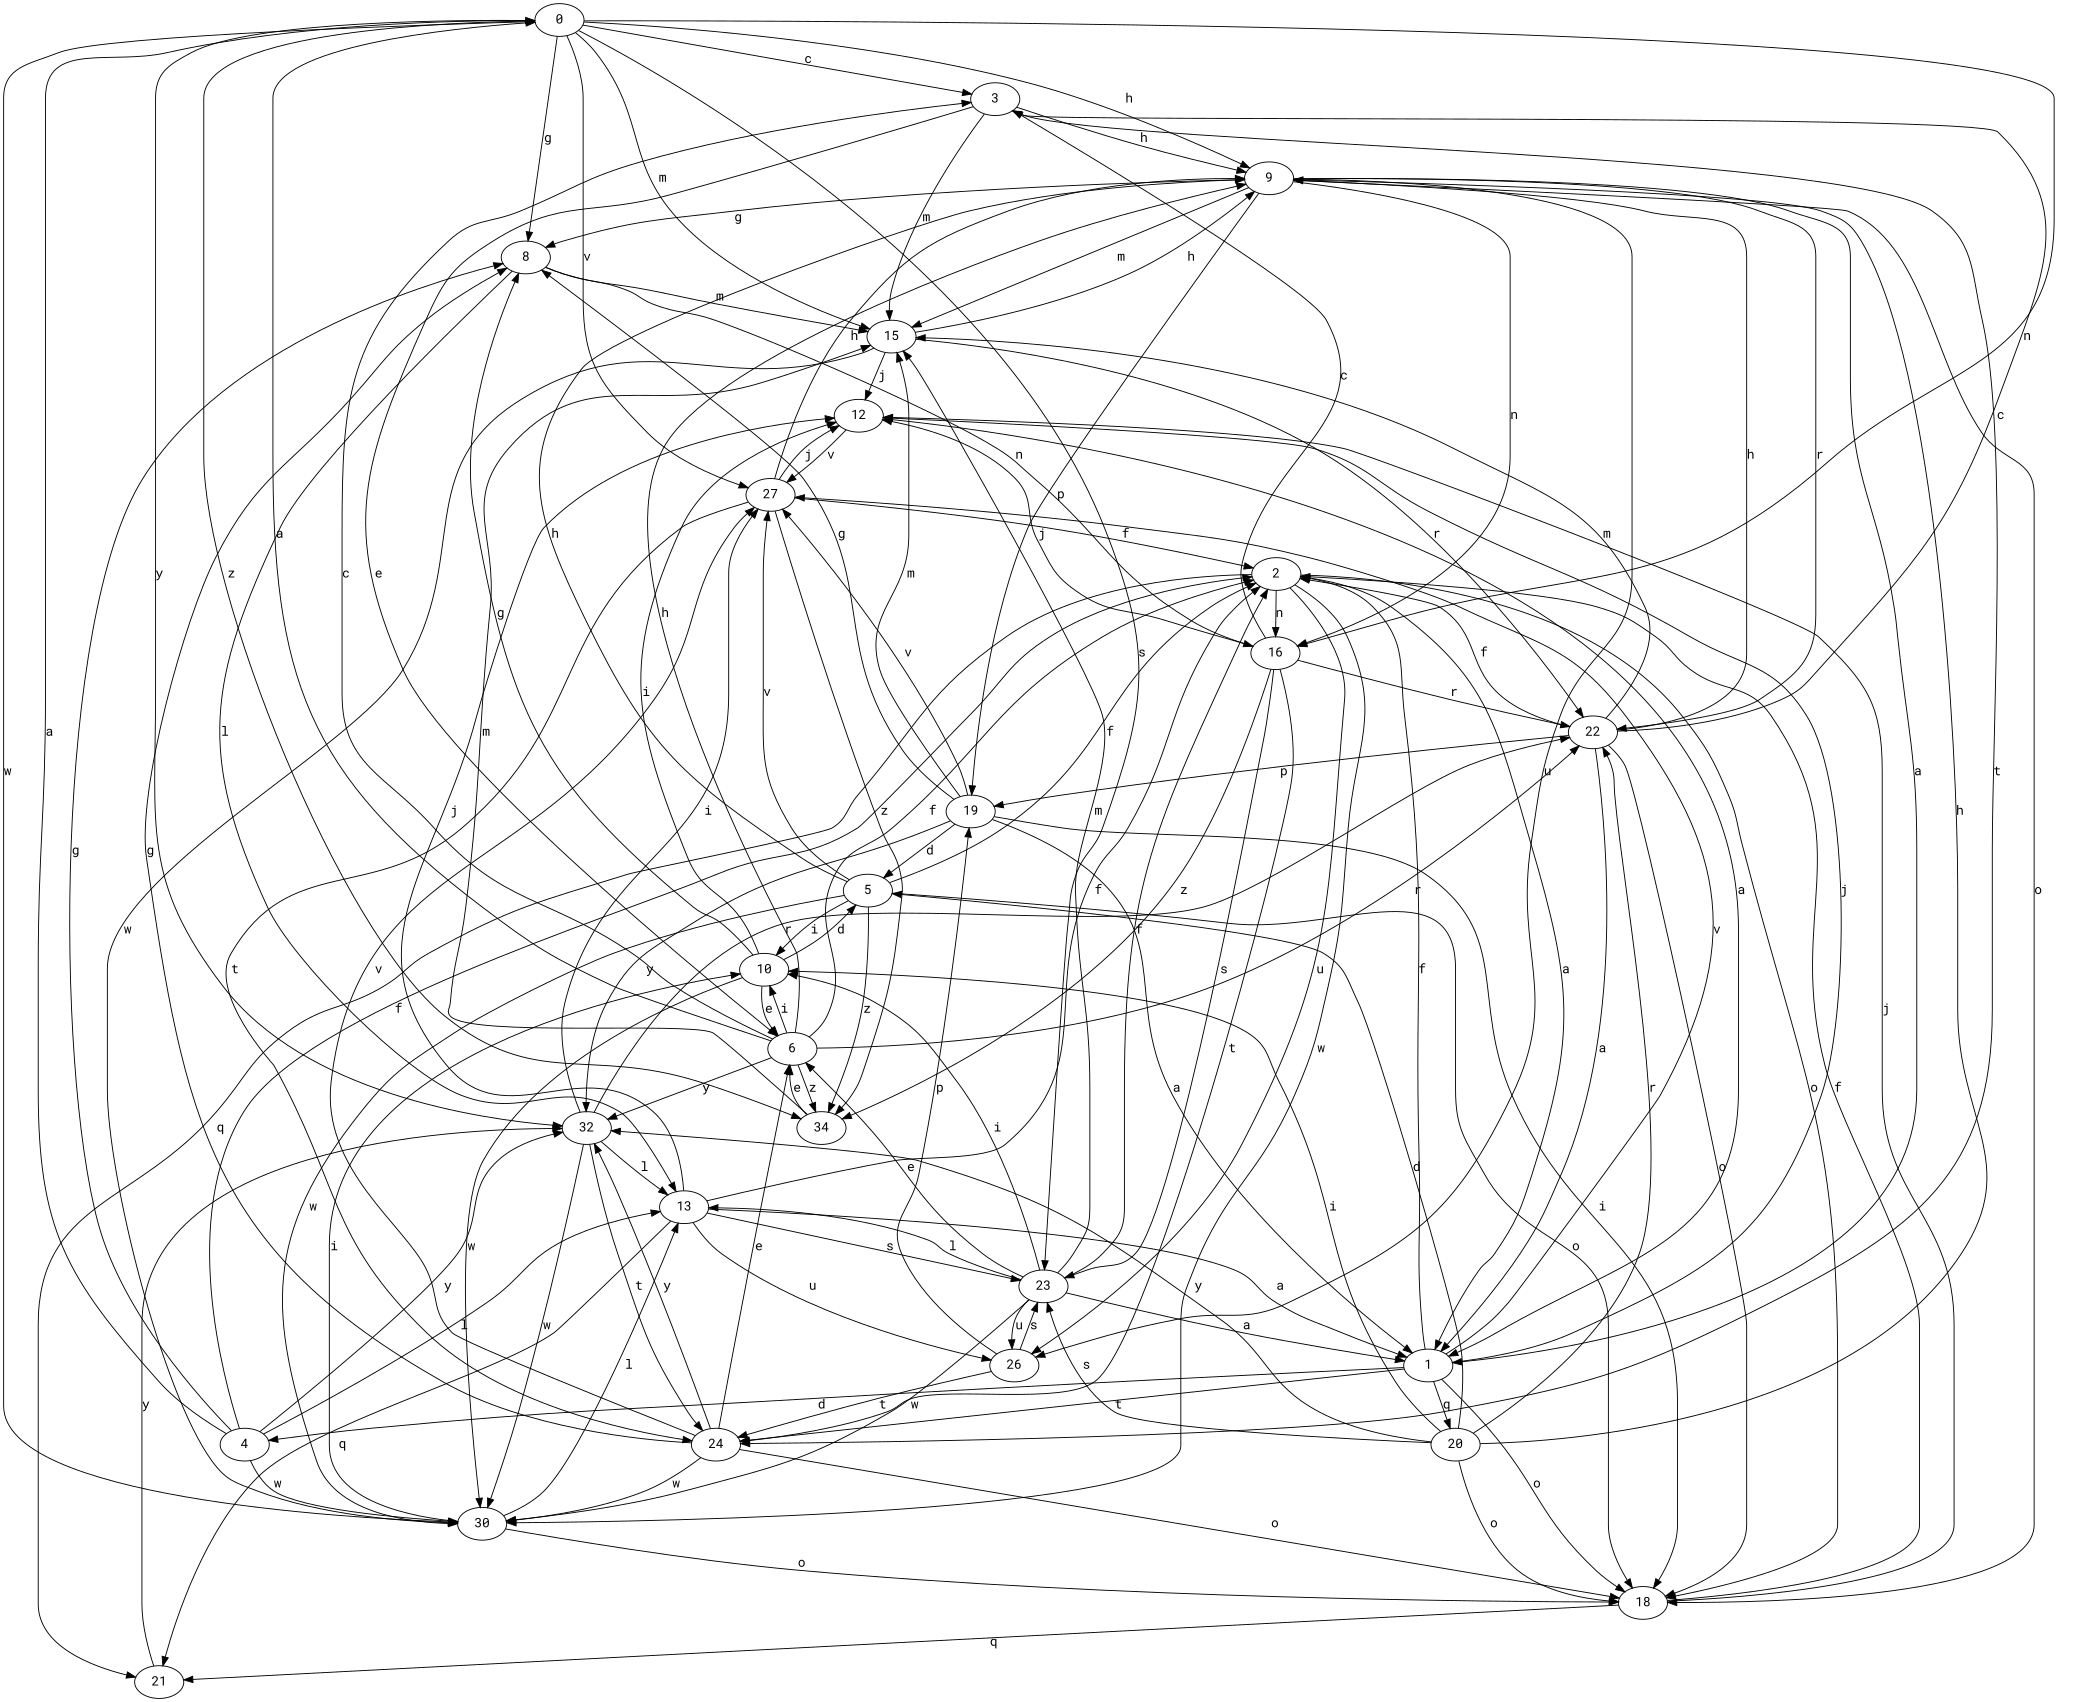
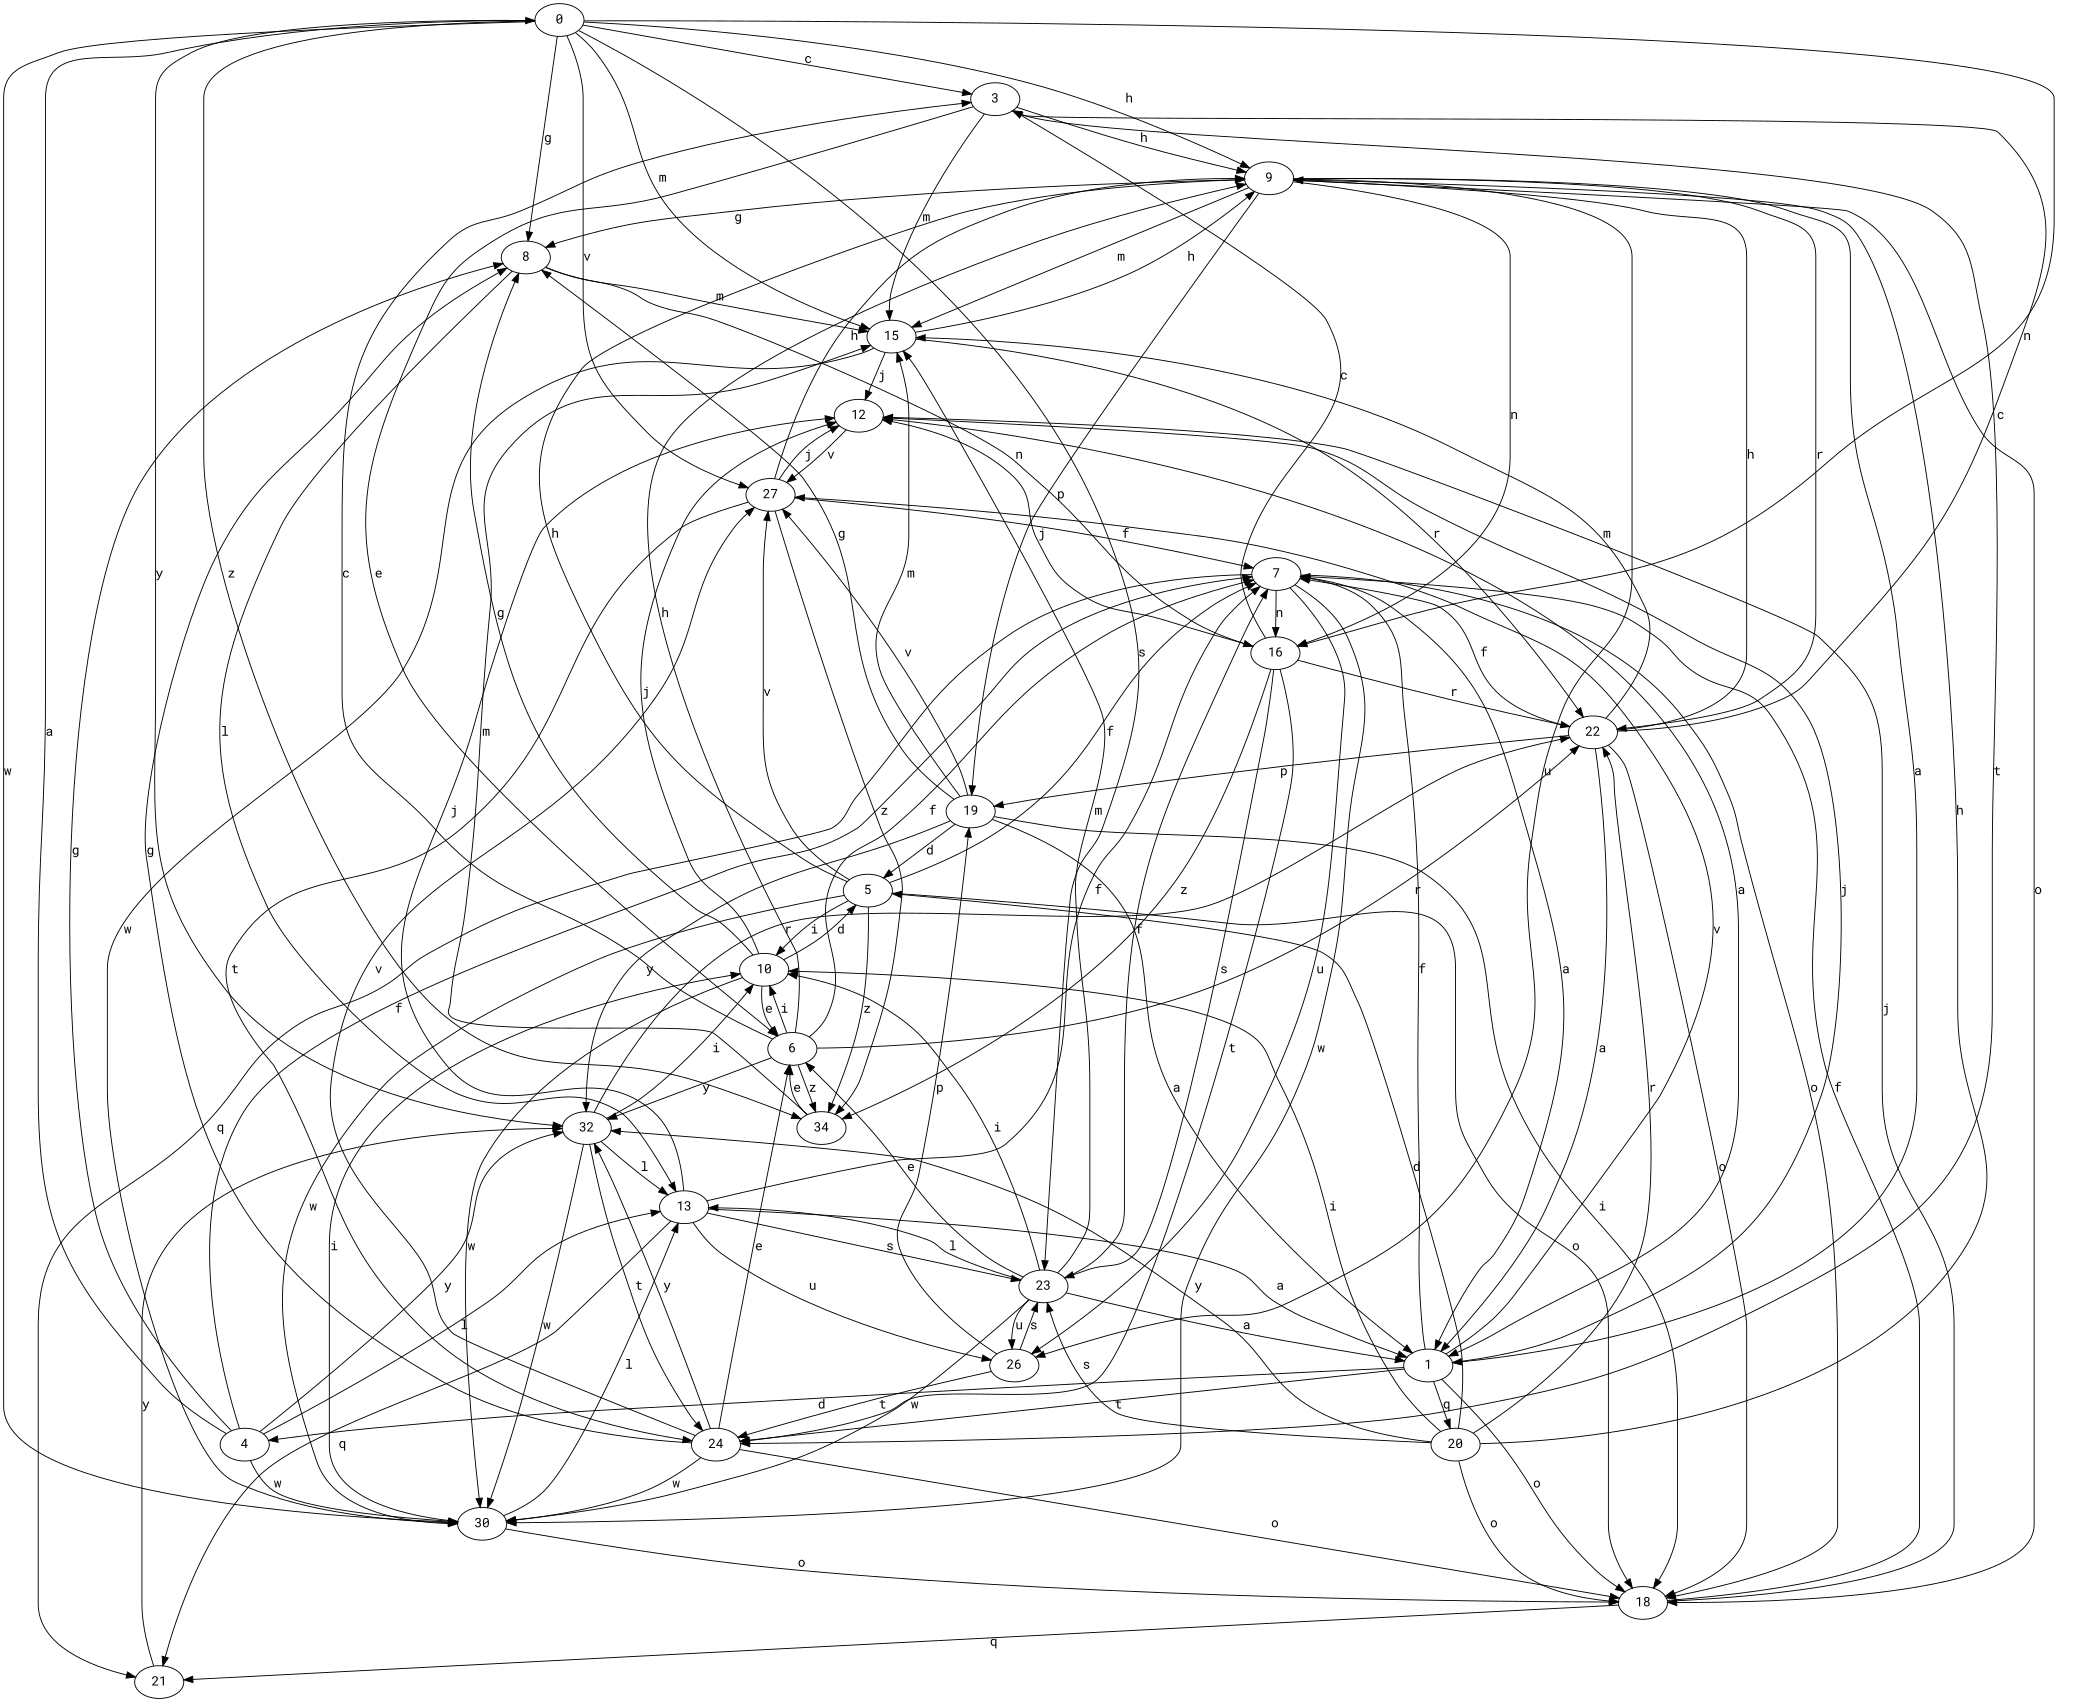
(277, 561) -> none
(1276, 574) -> (1276, 574)
(646, 693) -> (646, 693)
(682, 826) -> (683, 1062)
